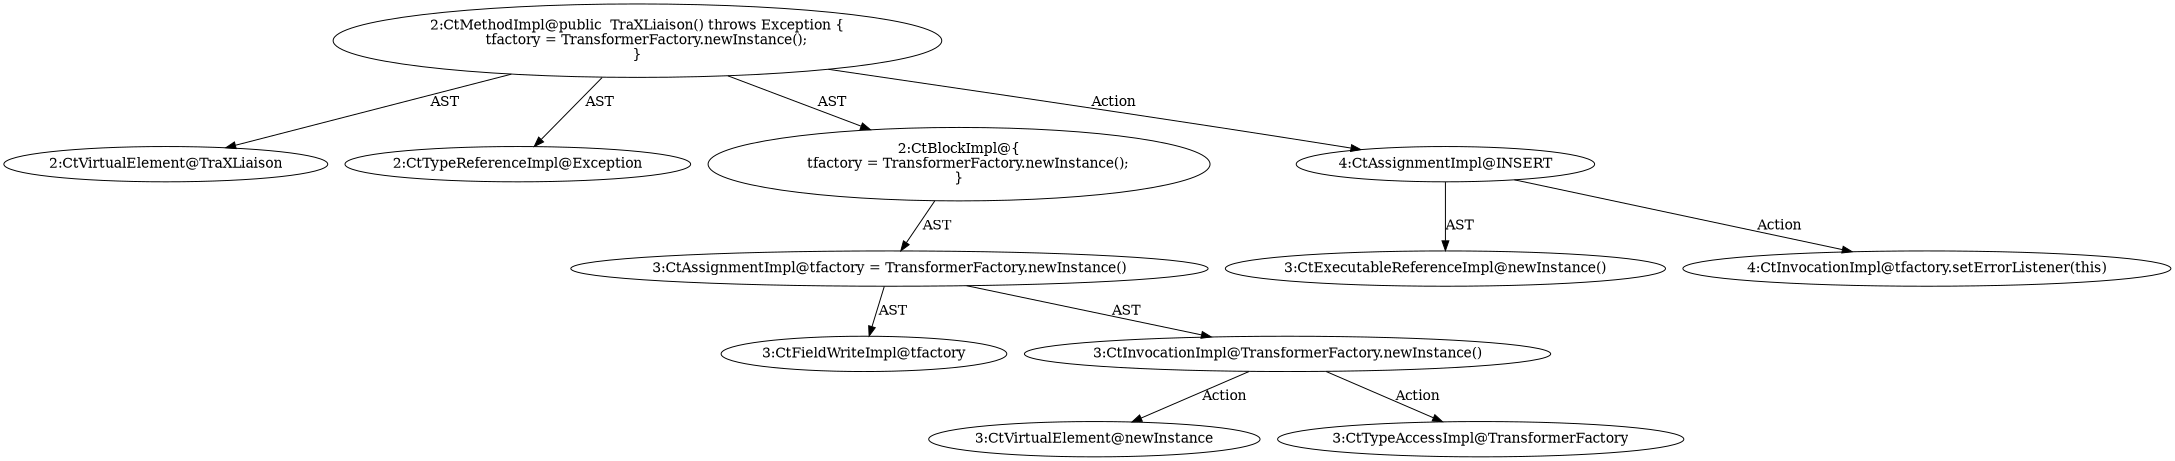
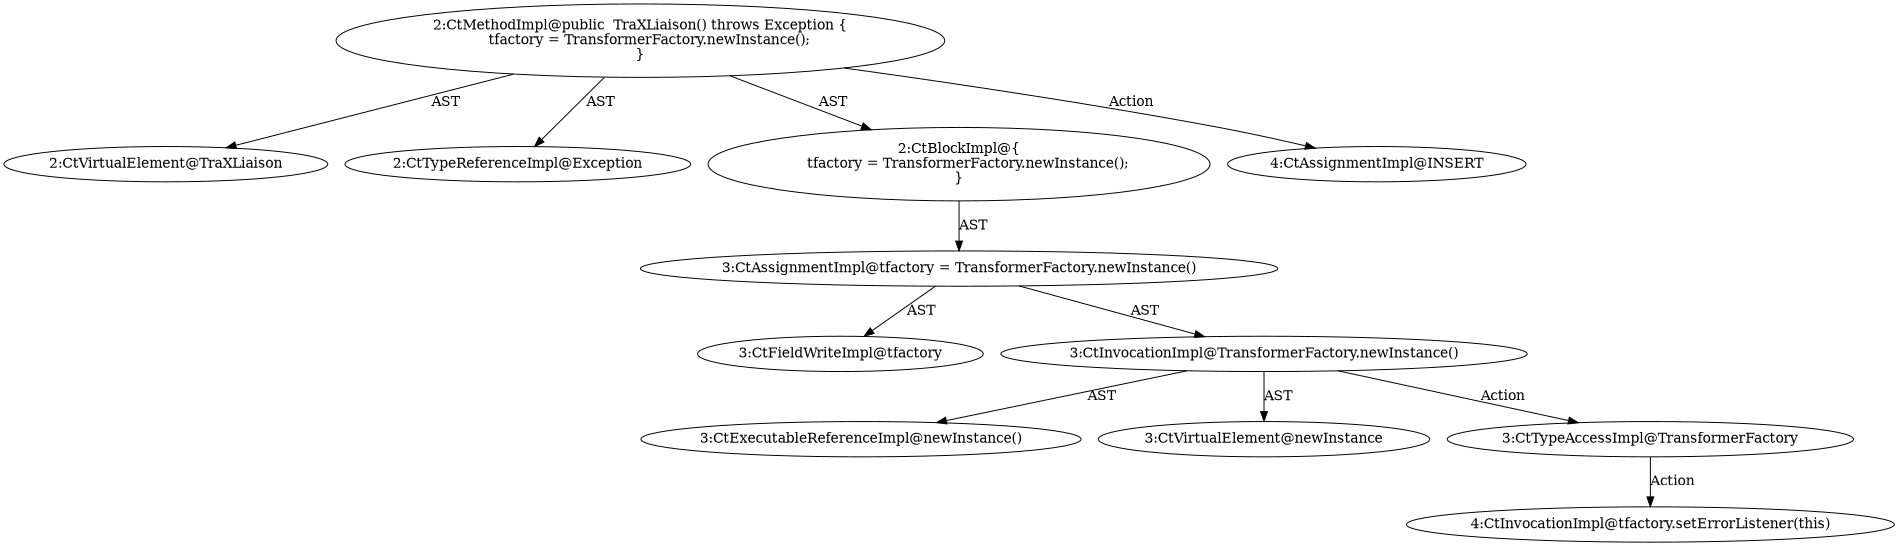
(1445, 211) -> (1067, 396)
(1678, 215) -> (1650, 477)
(1225, 397) -> (1278, 397)
